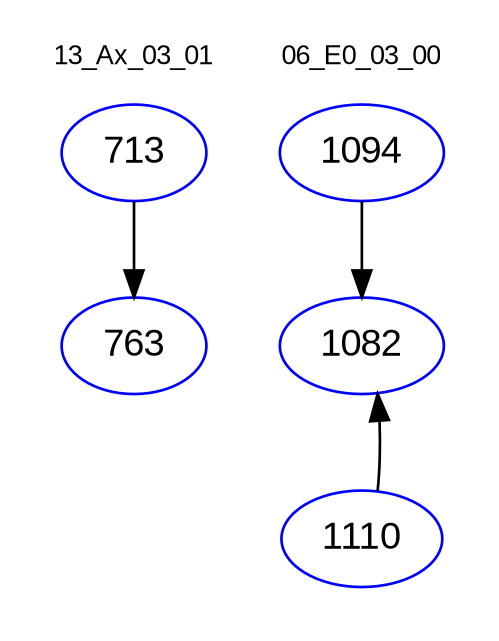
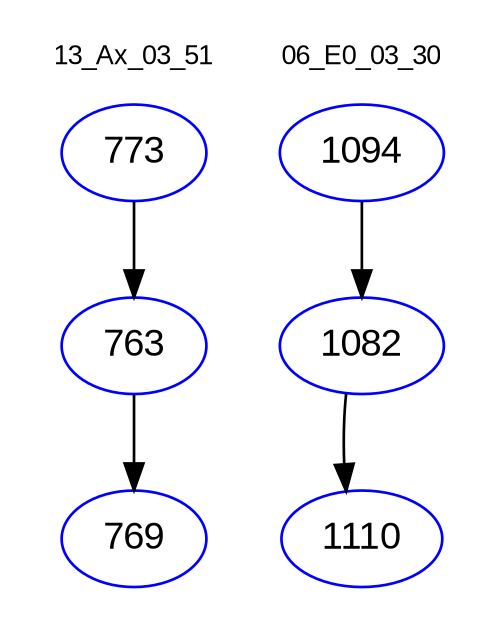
(134, 58) -> (134, 58)
(362, 58) -> (362, 58)
(134, 153) -> (134, 153)
(380, 456) -> (344, 429)
none -> (134, 539)
